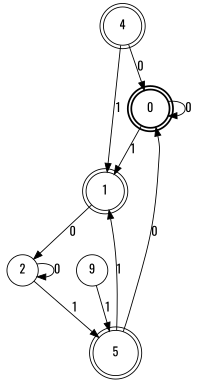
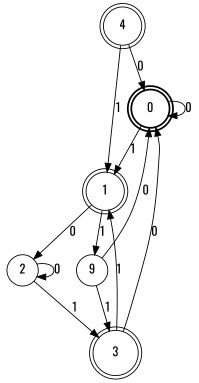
none -> (135, 202)
none -> (99, 228)
(116, 353) -> (116, 353)
